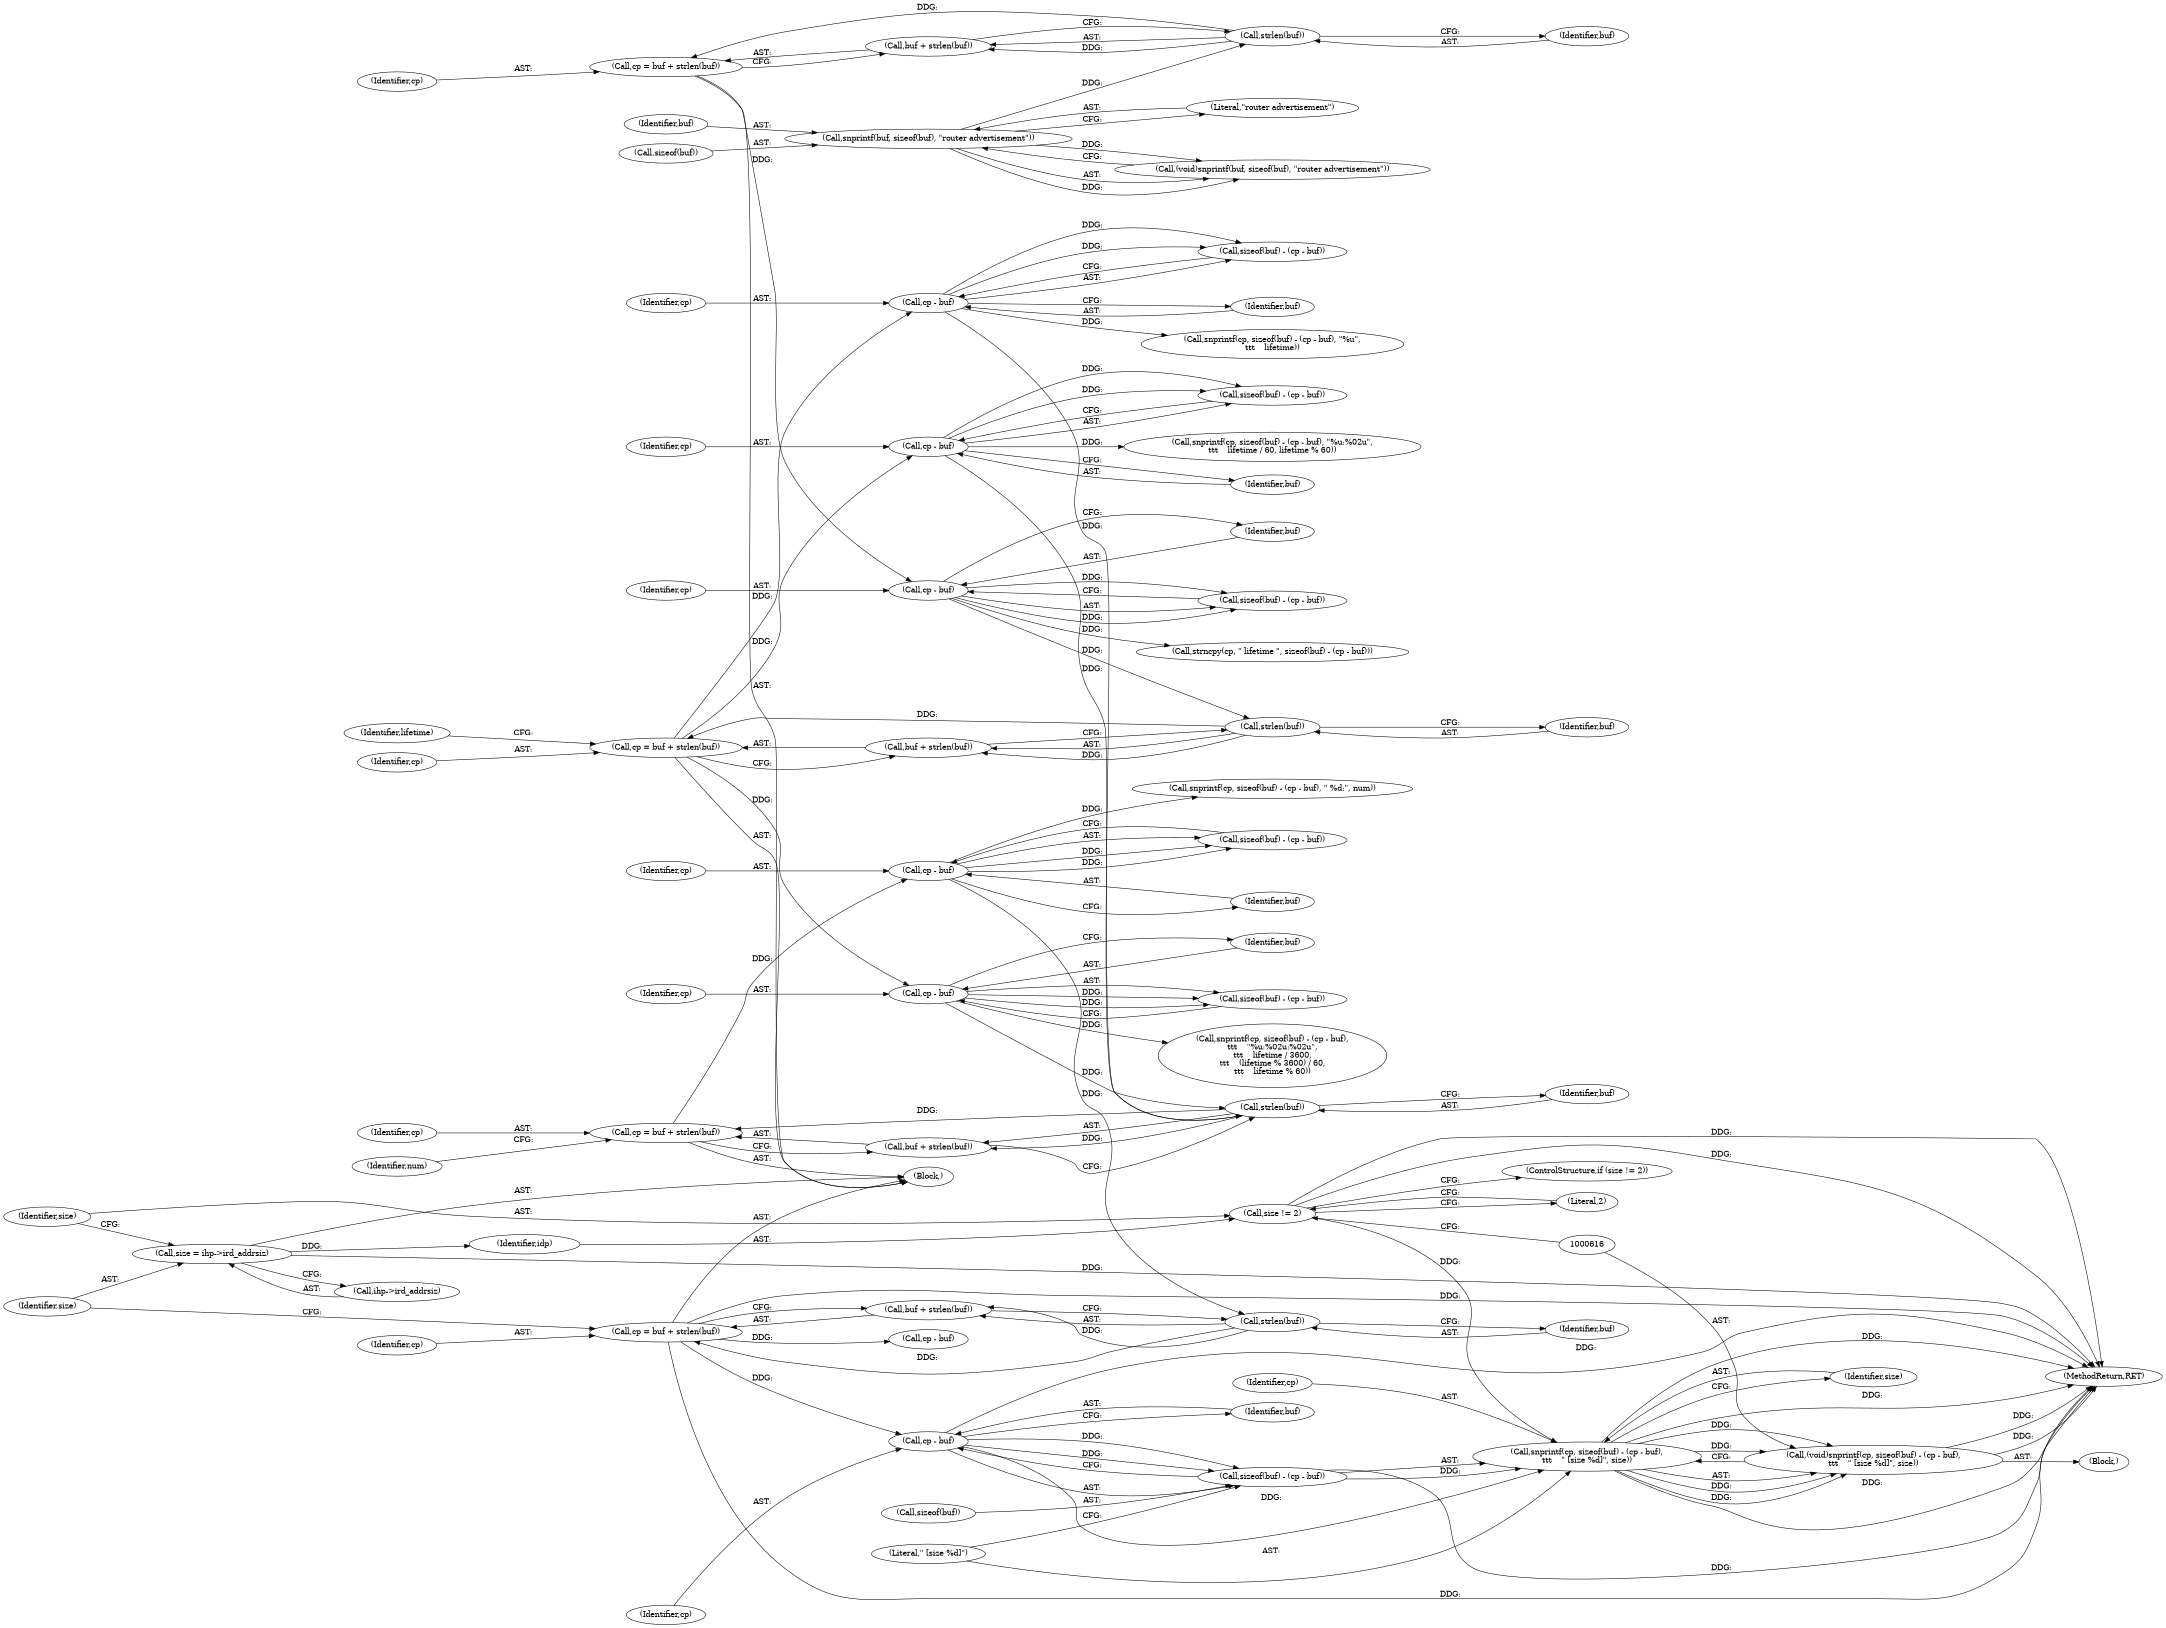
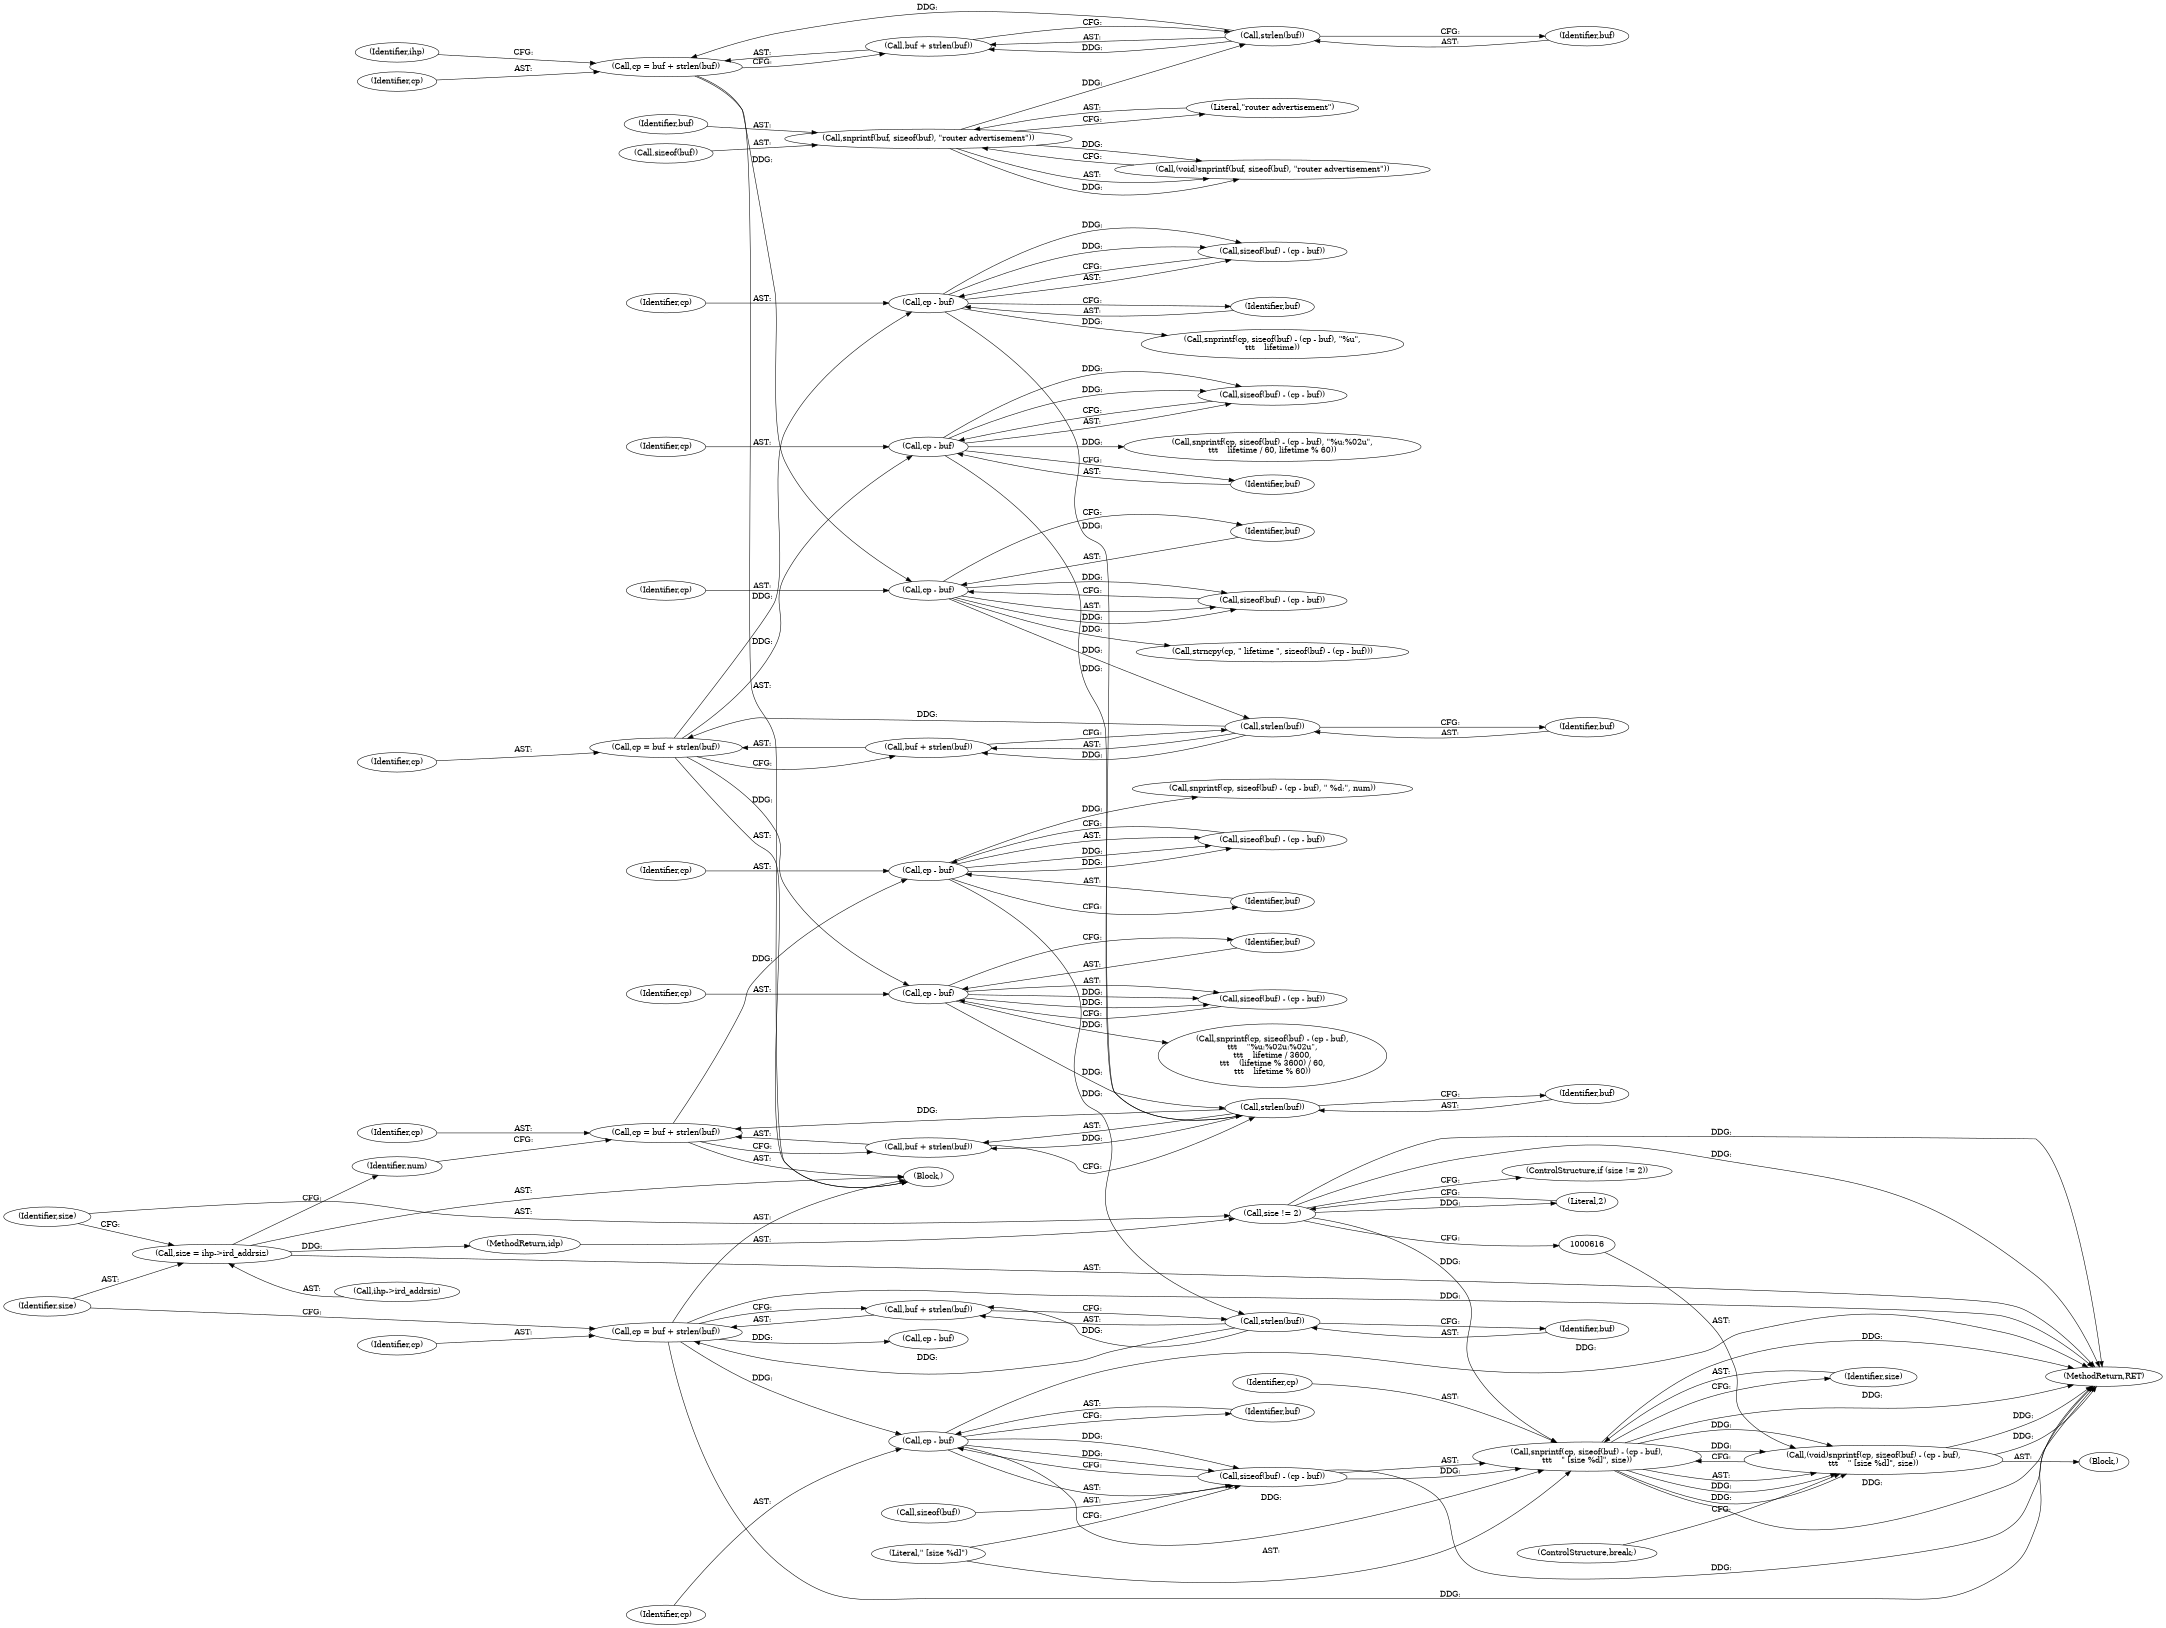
none -> (397, 52)
(397, 733) -> none
(1451, 1203) -> (1451, 1203)
(1439, 1230) -> (1428, 1241)
(525, 1244) -> (525, 1244)
(1093, 1268) -> (1093, 1268)
(290, 1276) -> (303, 1211)
none -> (1587, 1553)
